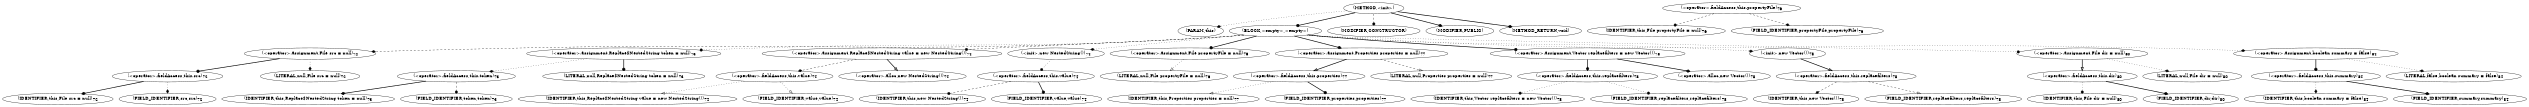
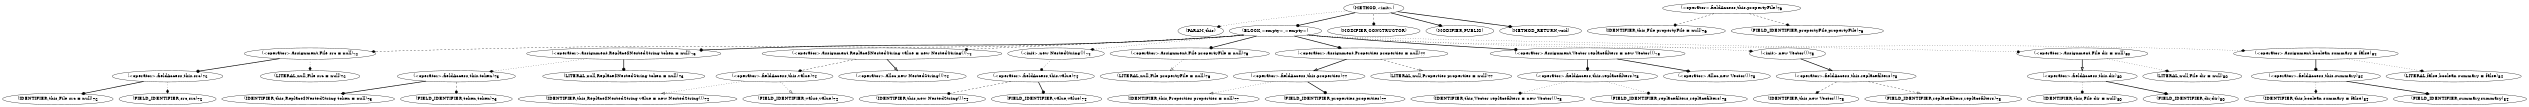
(946, 45) -> (946, 45)
